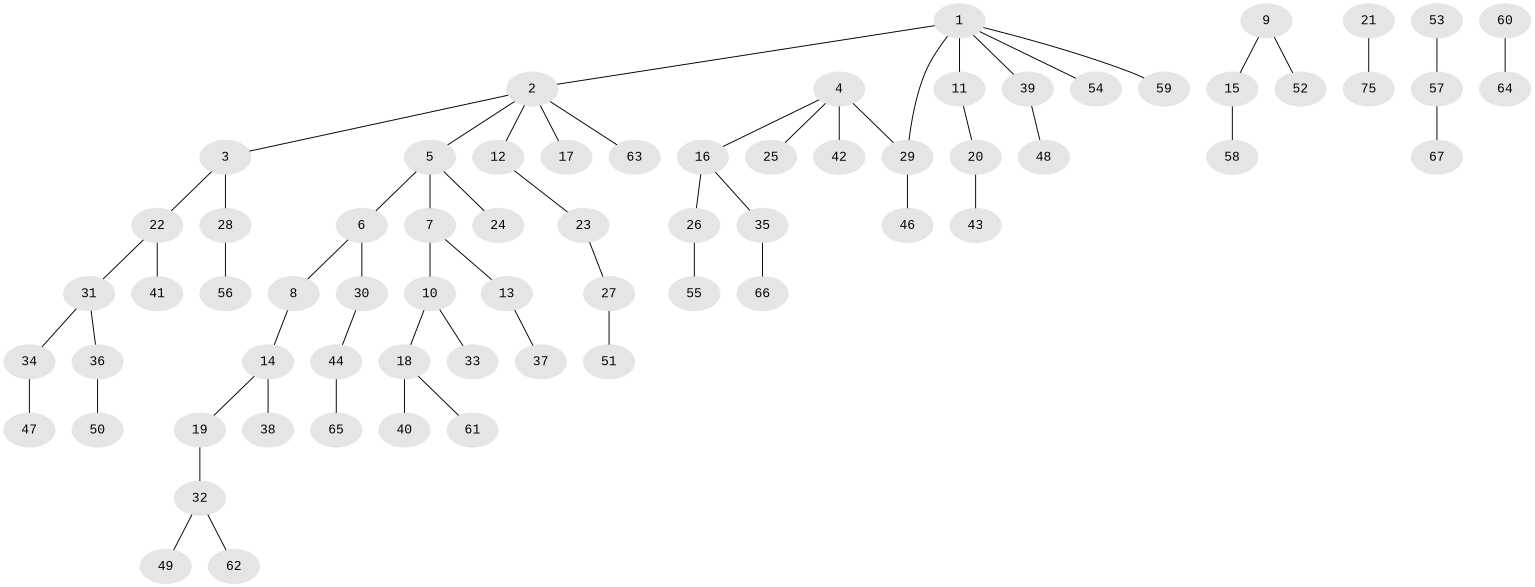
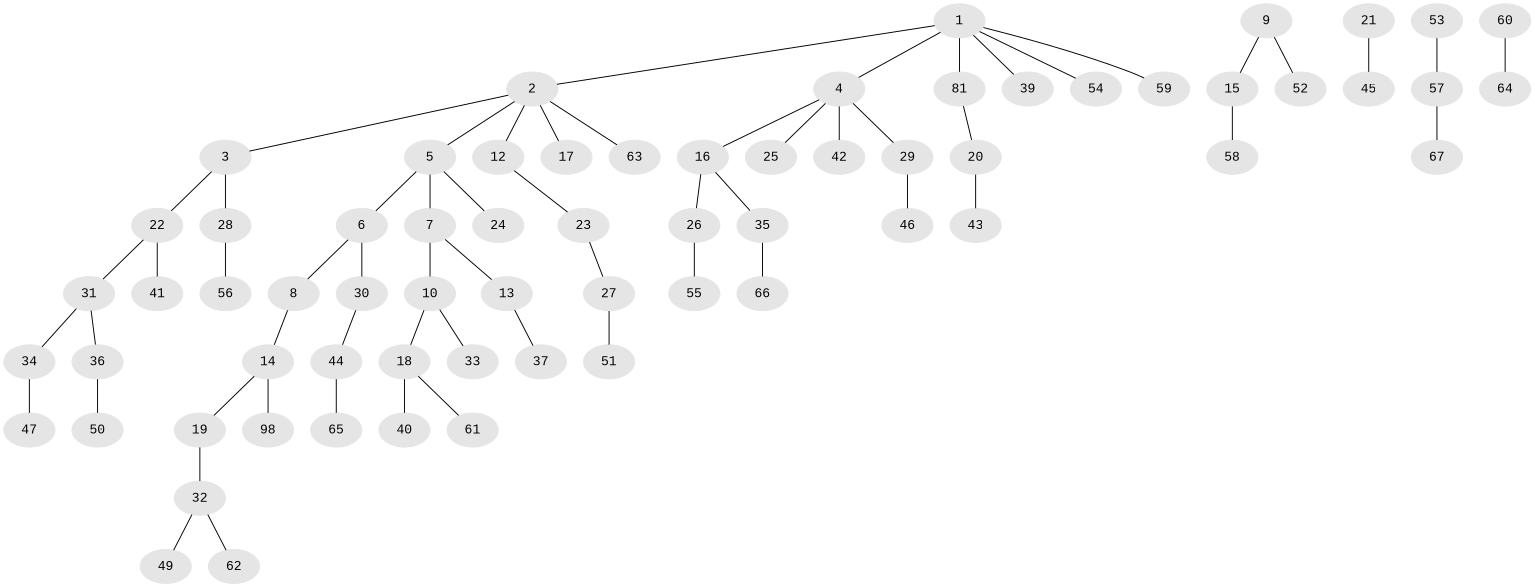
(921, 85) -> (900, 55)
(960, 89) -> (960, 89)
(1369, 89) -> (1369, 89)
(1044, 157) -> none
(268, 430) -> (268, 430)
